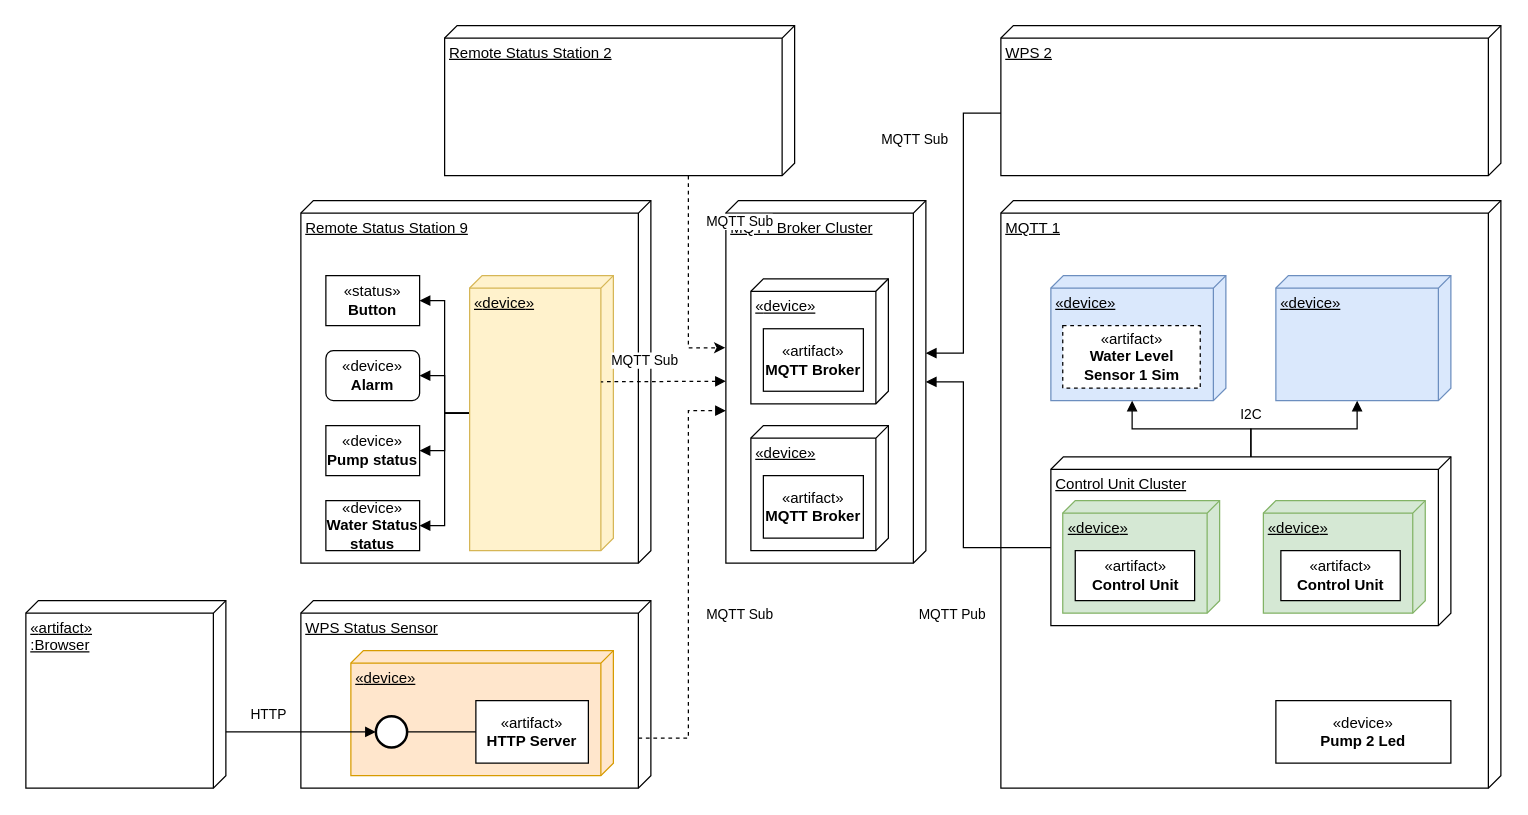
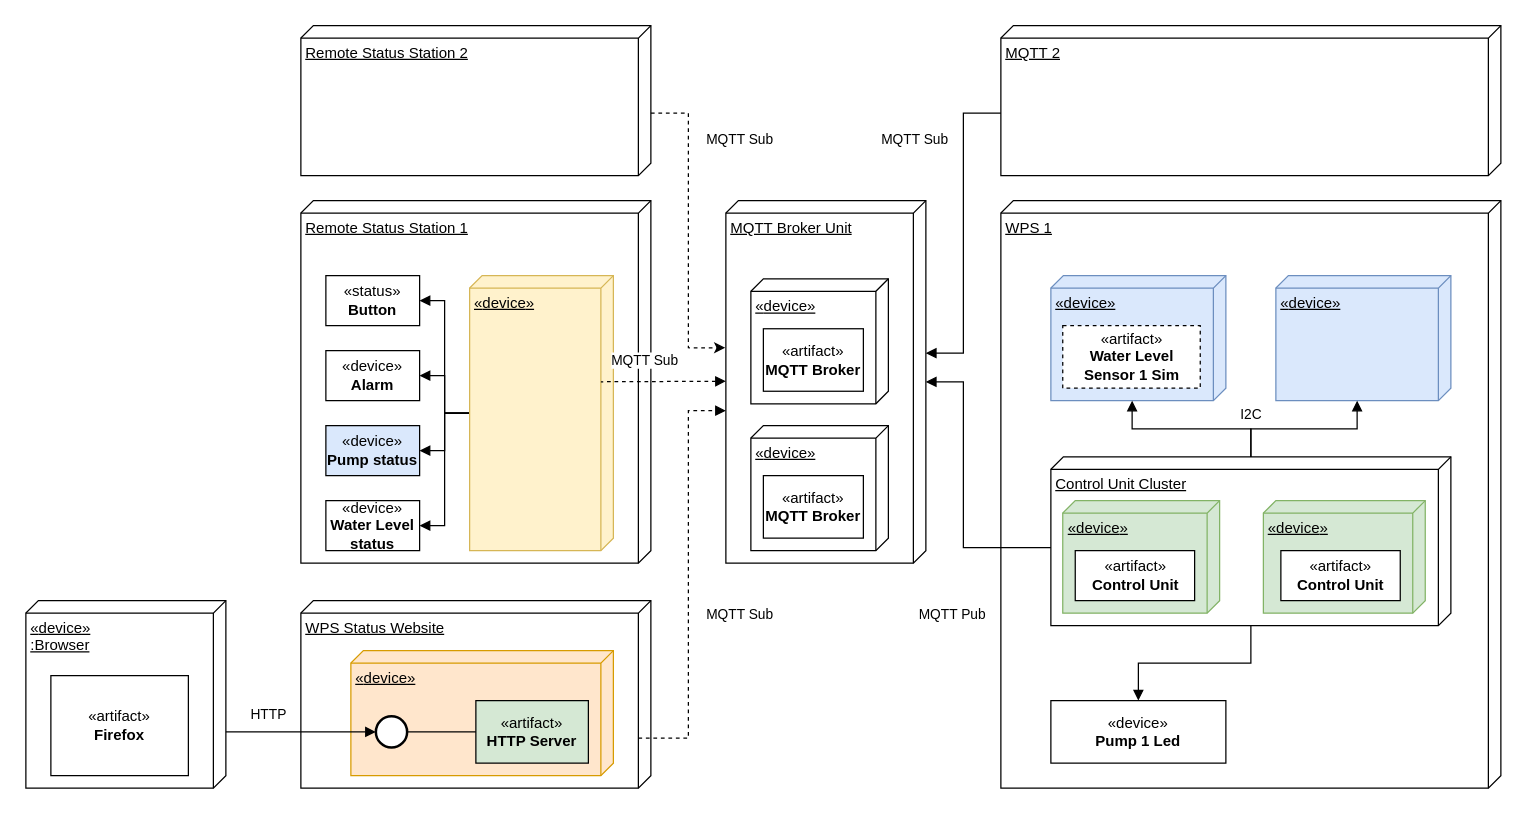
(1025, 53) -> (1029, 53)
(619, 101) -> (476, 101)
(394, 228) -> (394, 228)
(805, 228) -> (792, 228)
(1029, 228) -> (1025, 228)
(373, 376) -> (373, 376)
(373, 451) -> (373, 451)
(373, 526) -> (373, 526)
(373, 628) -> (375, 628)
(71, 637) -> (62, 637)
none -> (1199, 663)
none -> (119, 726)
(532, 732) -> (532, 732)
none -> (1138, 732)
(1363, 732) -> none
